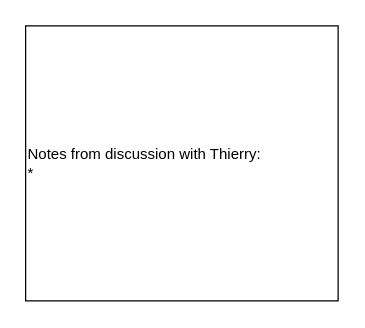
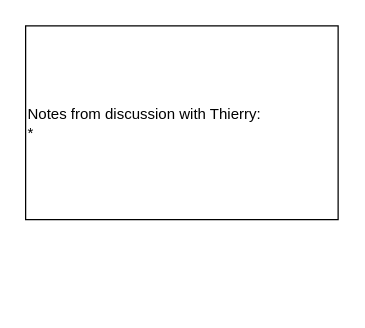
(182, 163) -> (182, 123)
